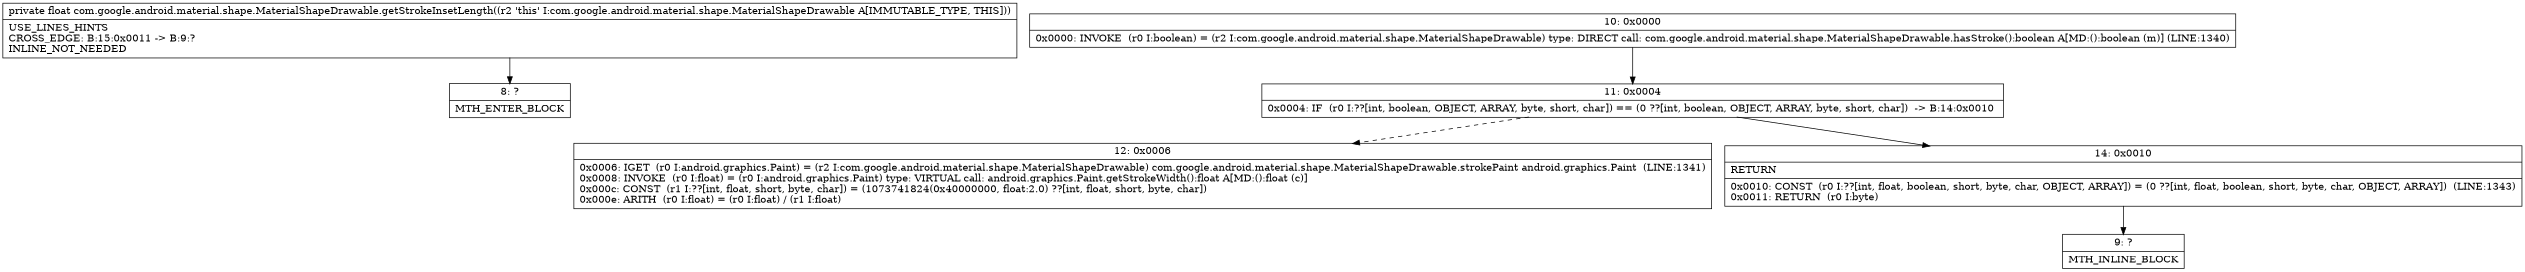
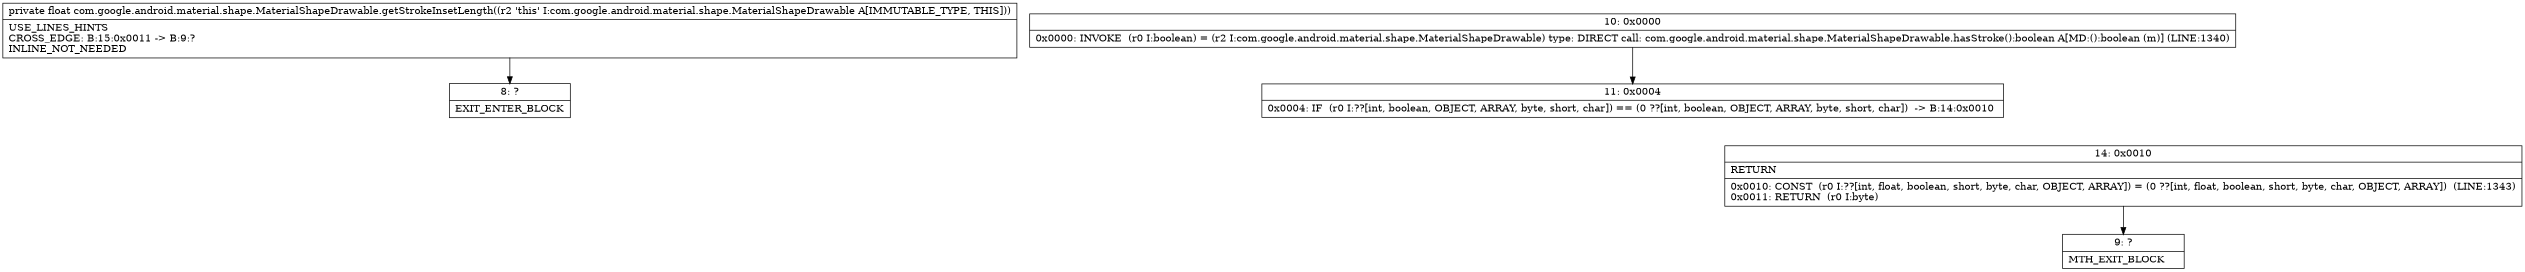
(510, 109) -> (510, 109)
(1830, 131) -> none
(1143, 176) -> none
(2123, 260) -> (2117, 260)
